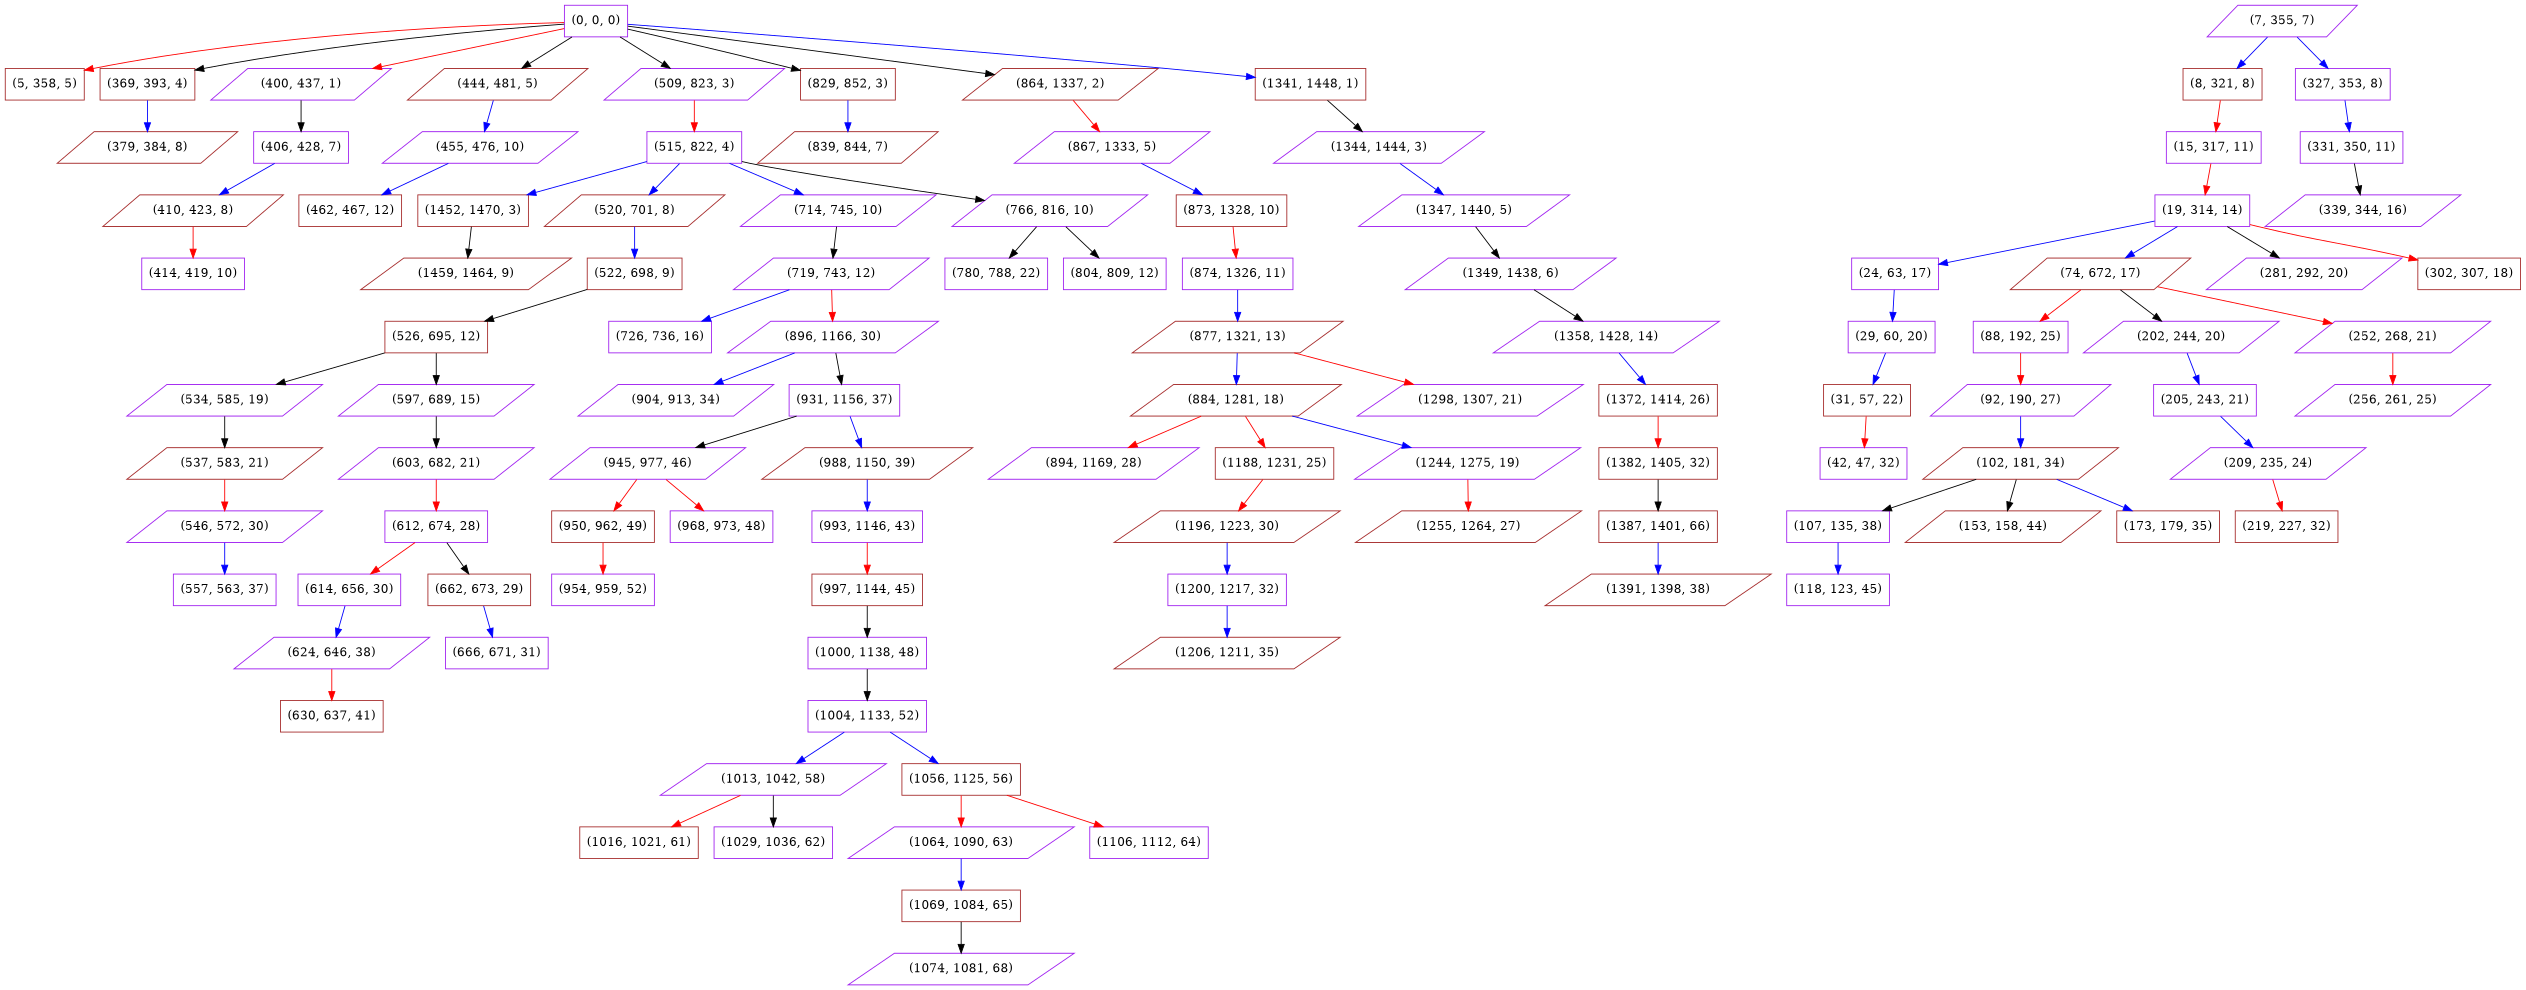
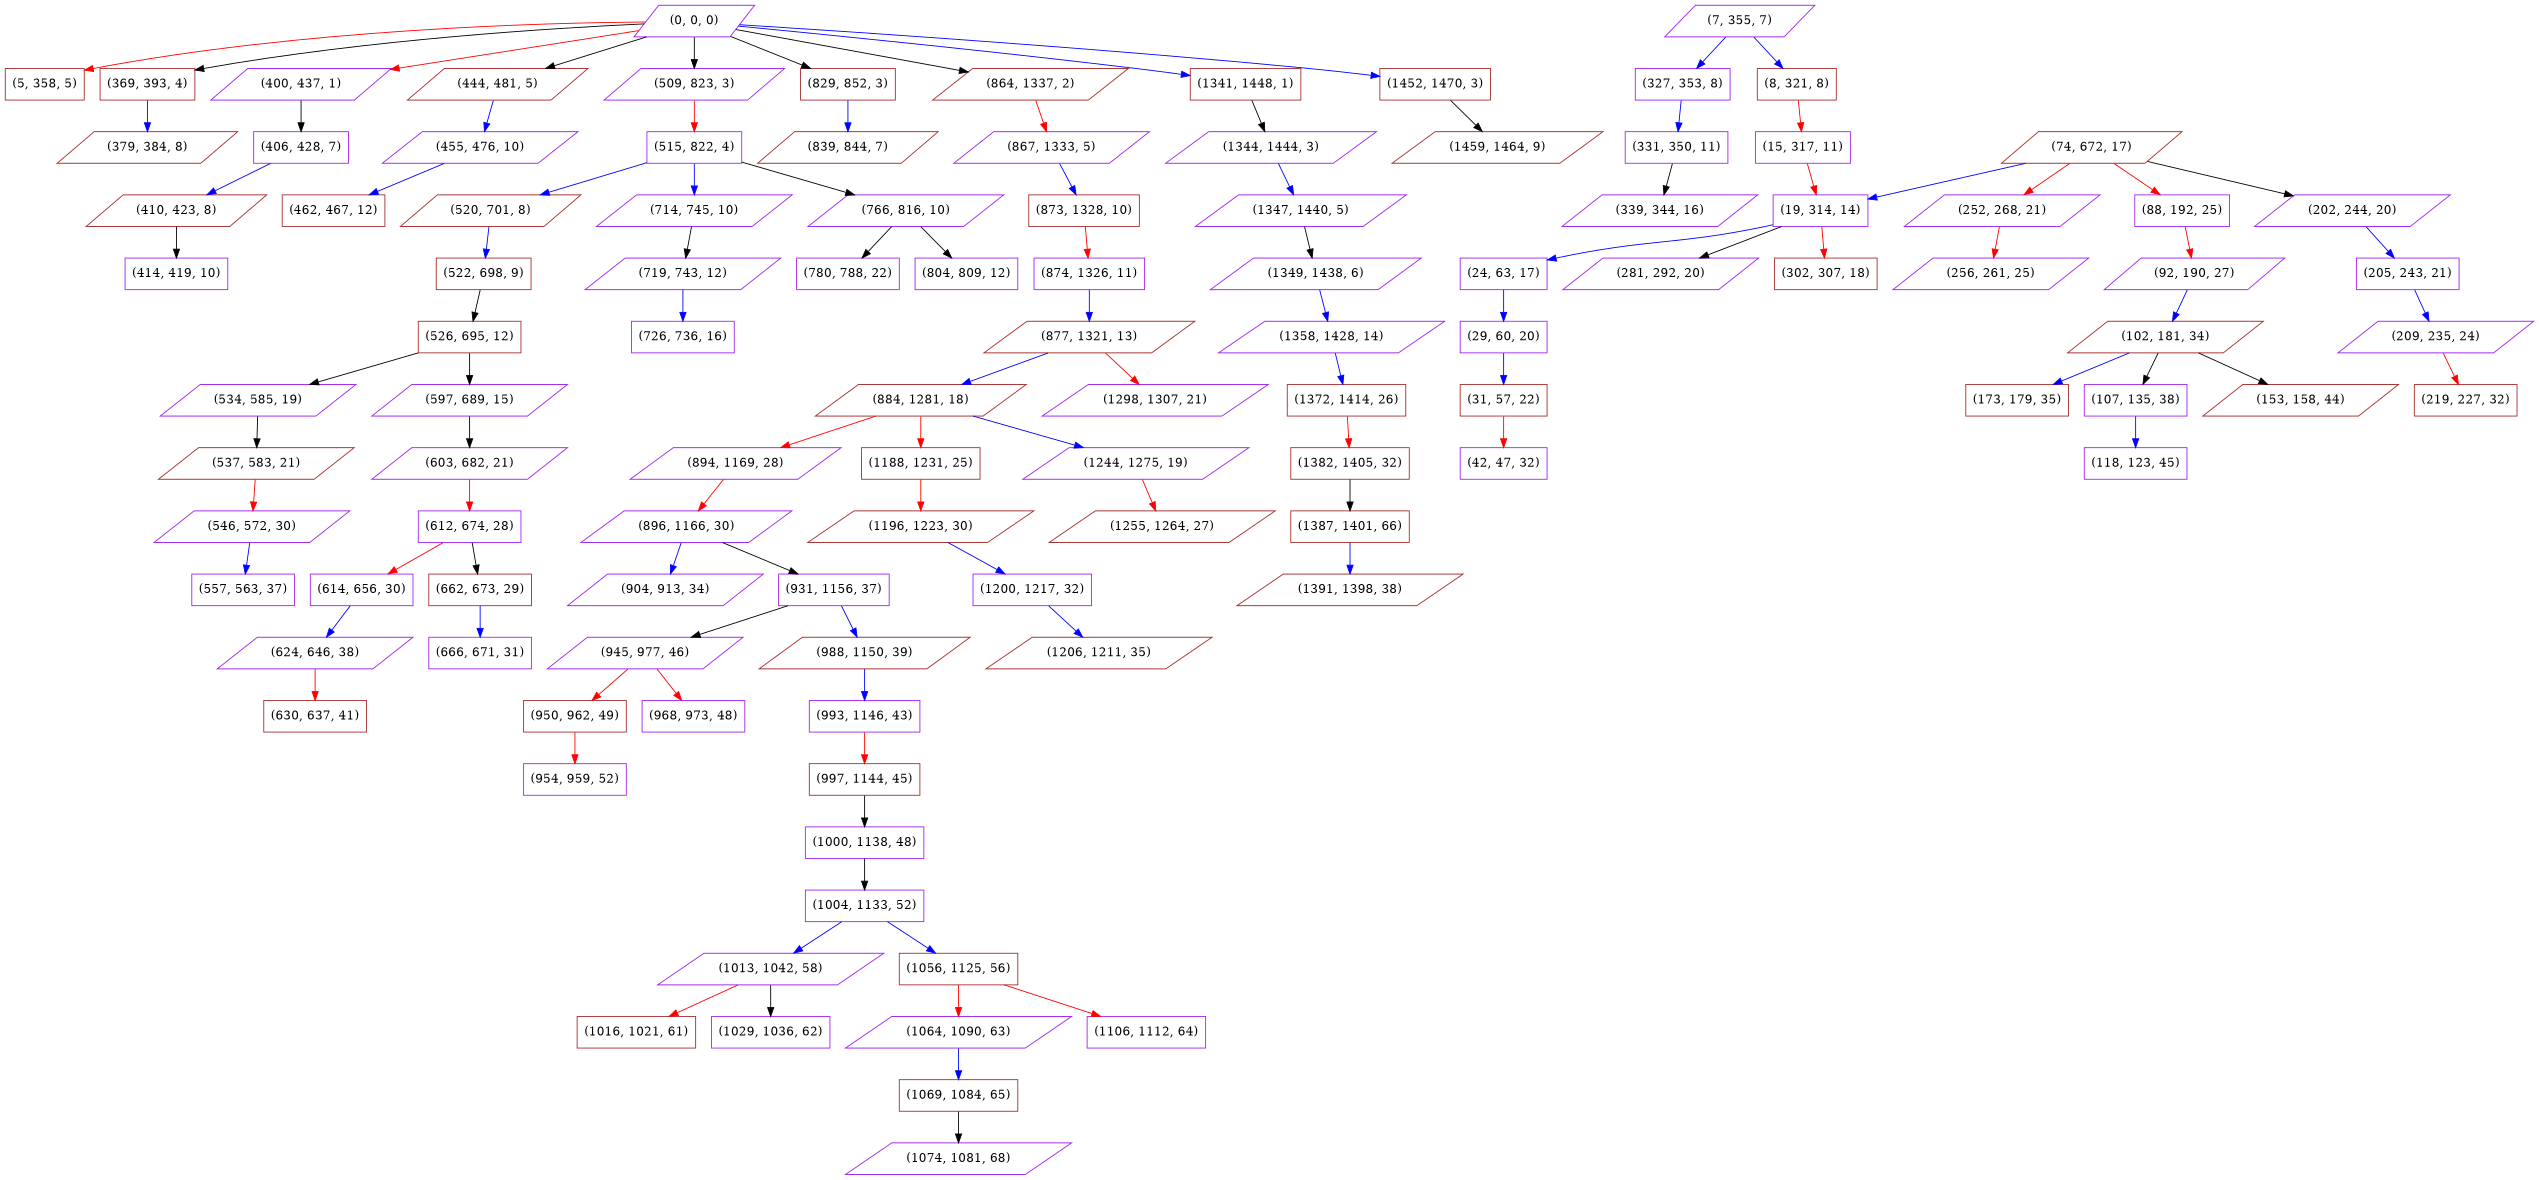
(596, 21) -> (694, 21)
(591, 177) -> (1055, 47)
(193, 238) -> (176, 238)
(2155, 240) -> (1951, 180)
(832, 301) -> (714, 492)
(1555, 303) -> (1323, 301)
